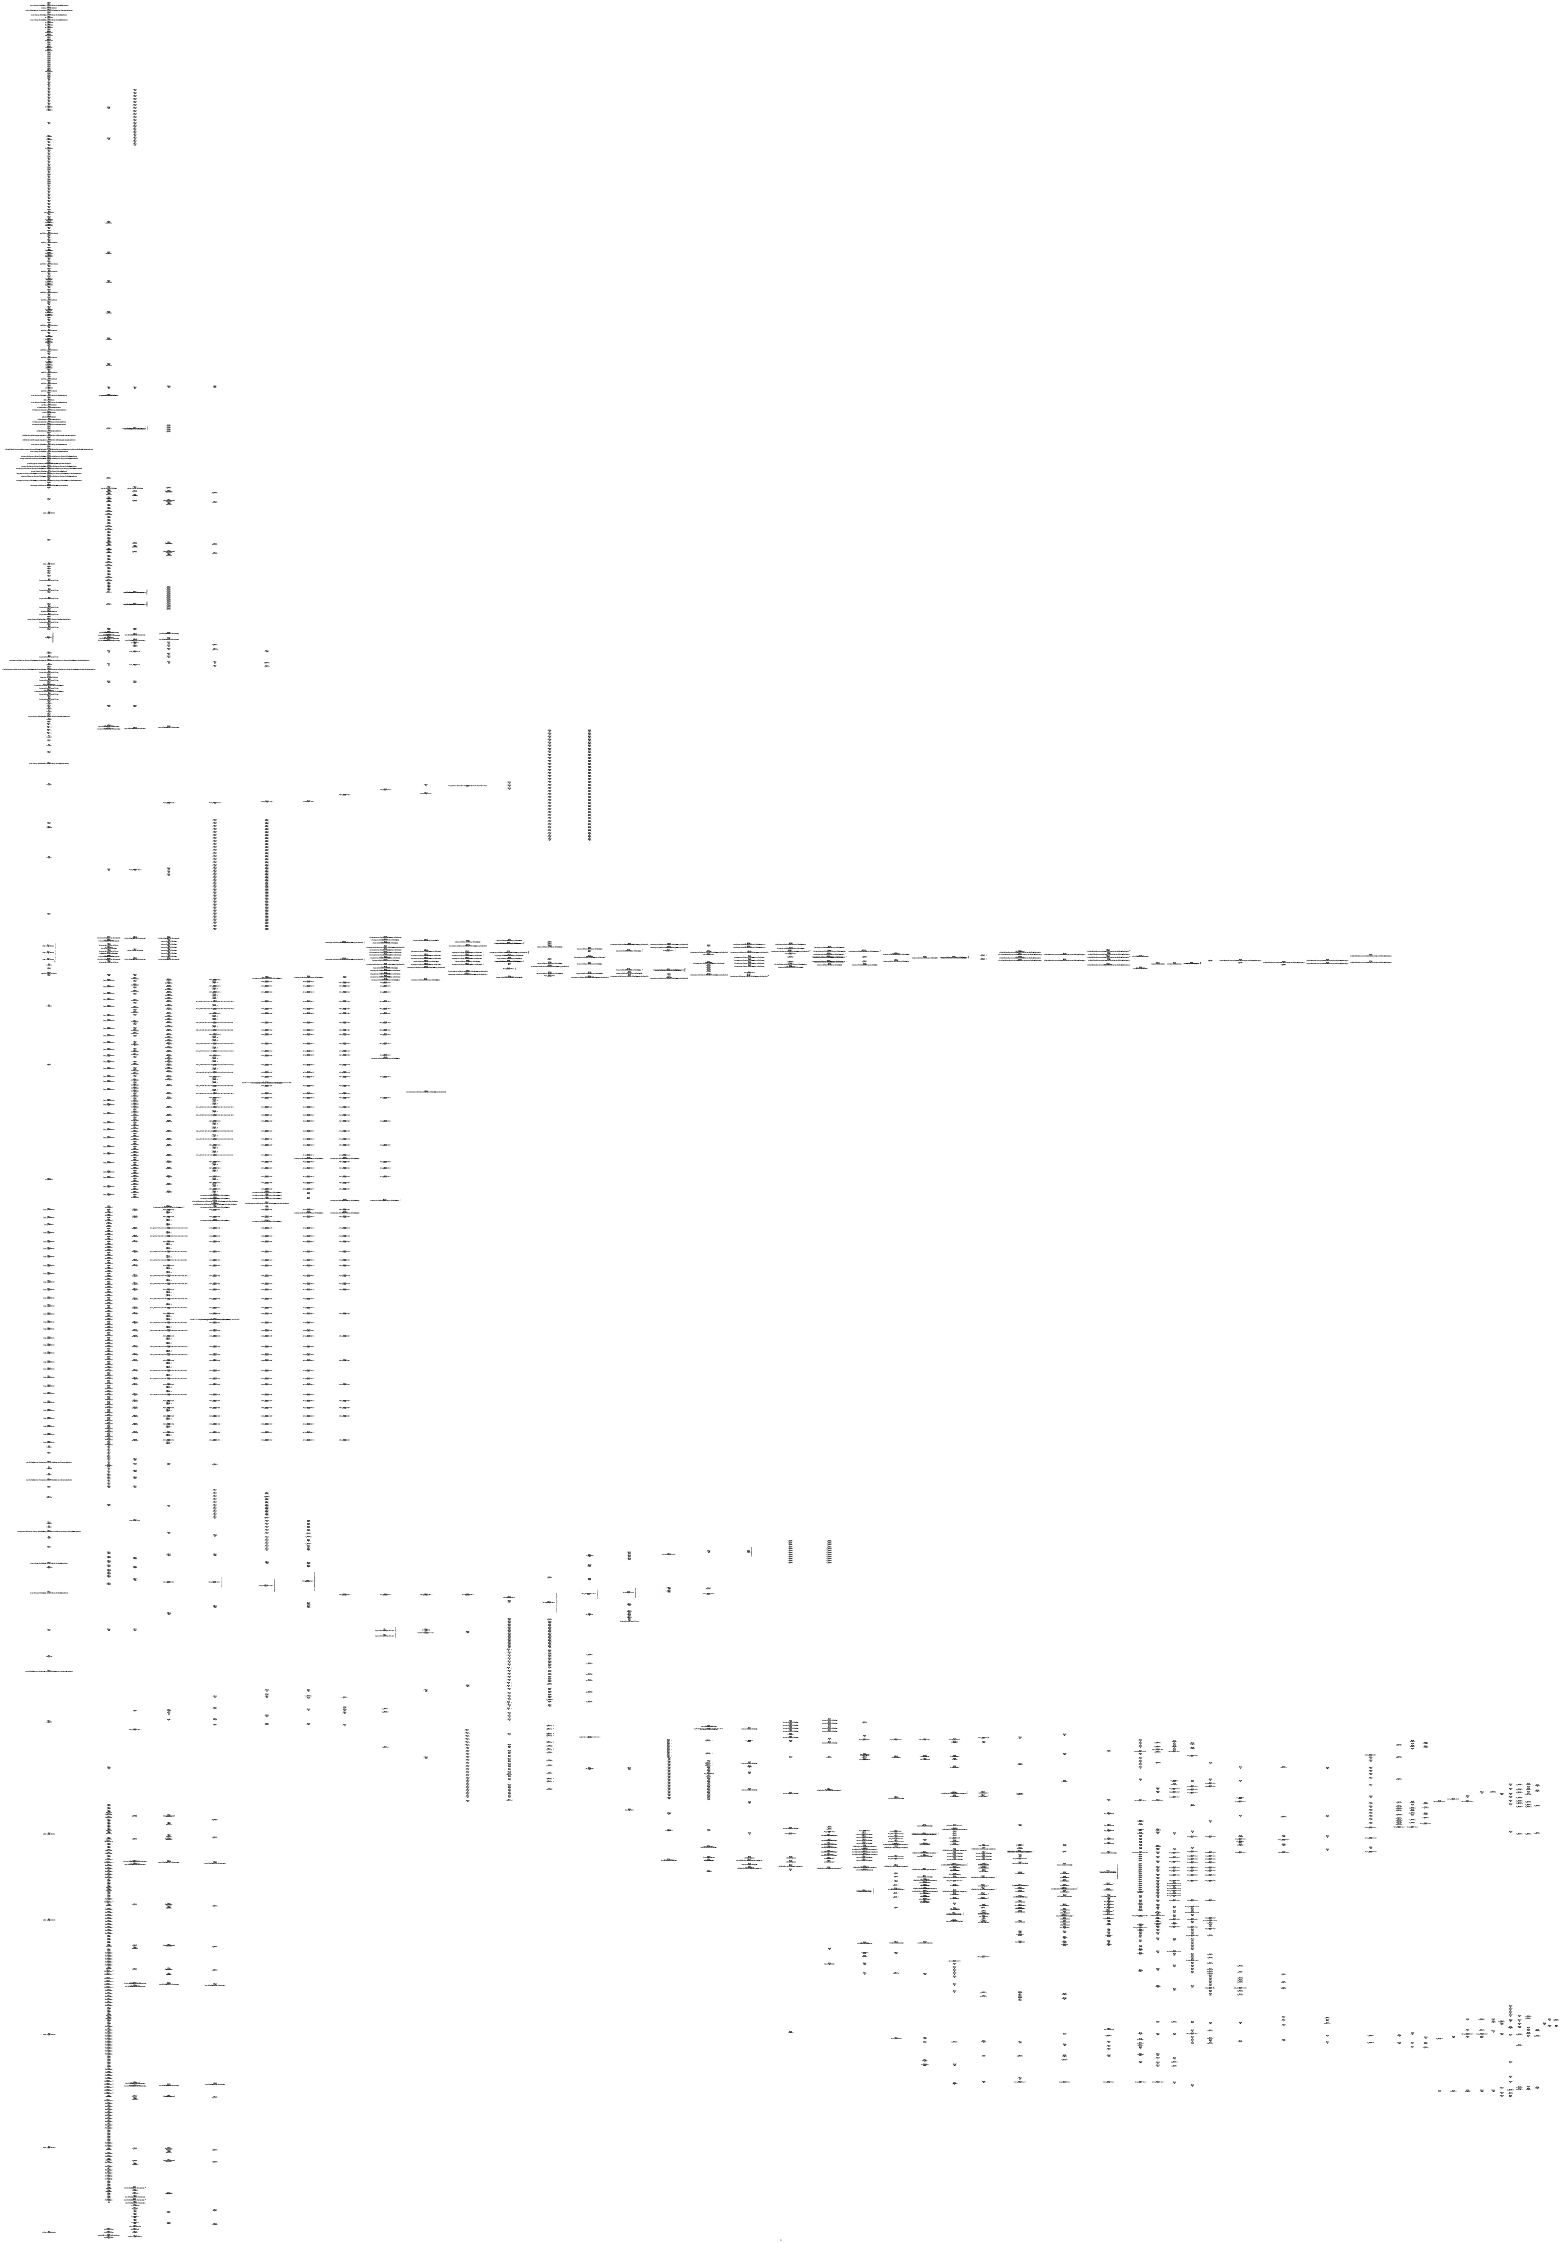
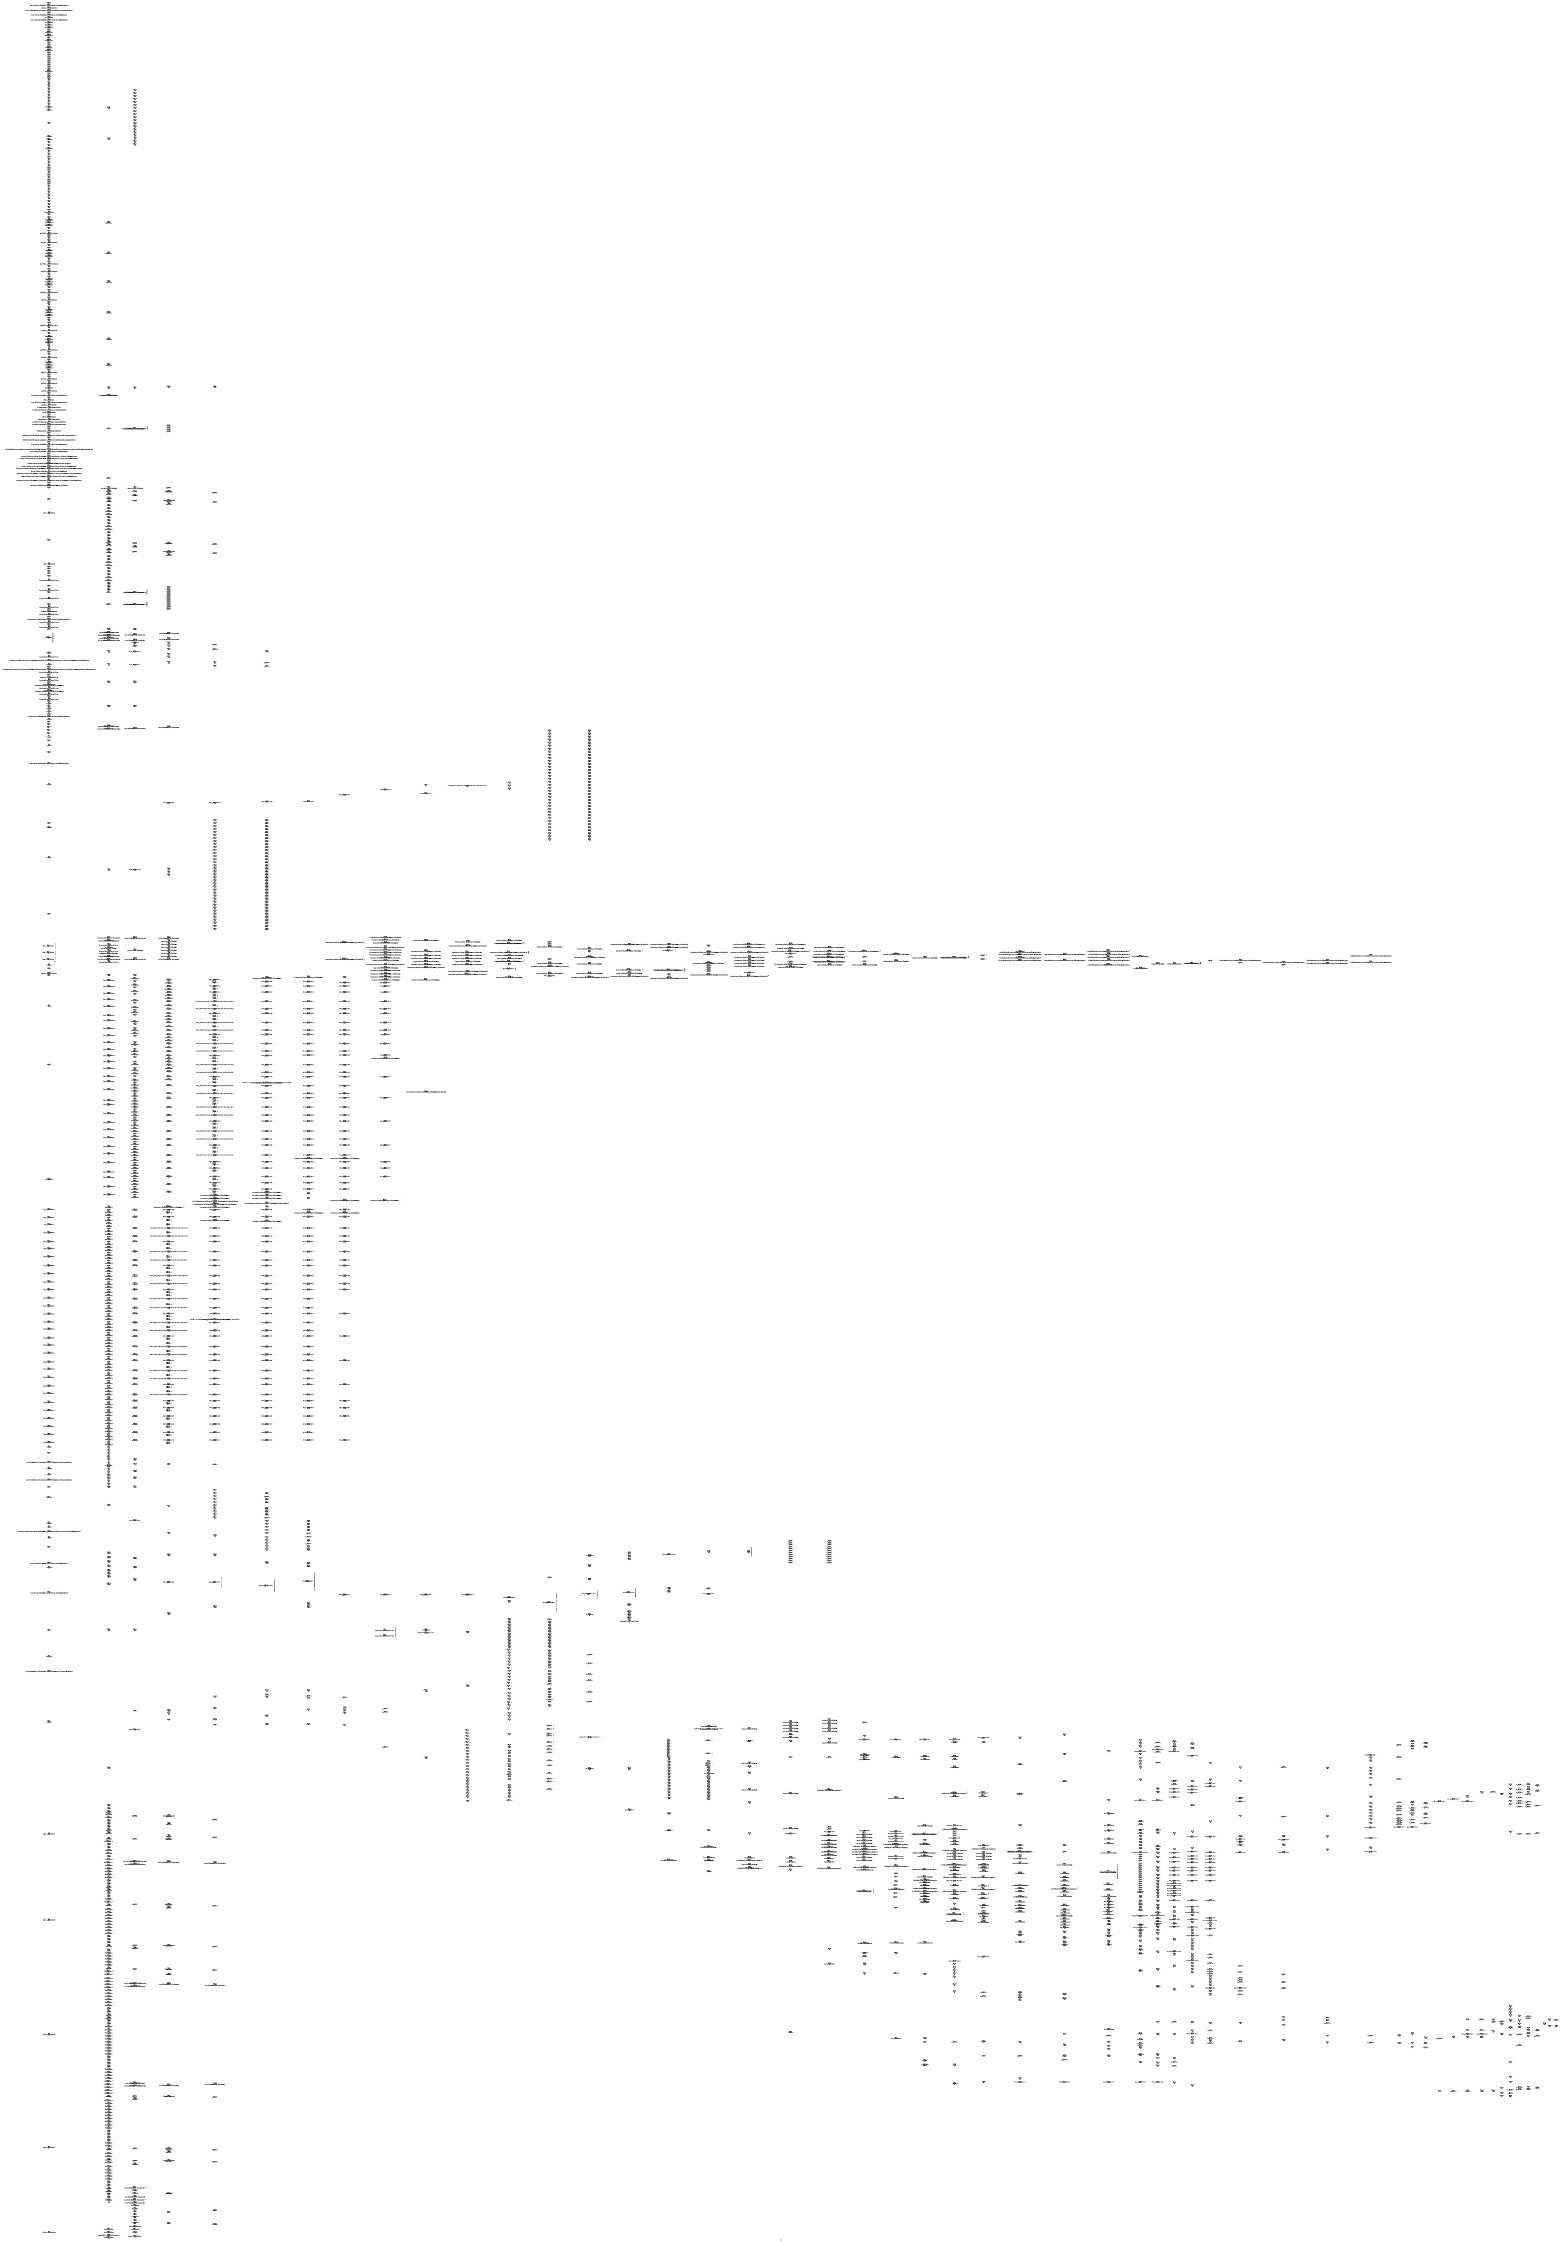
(267, 1506) -> none
